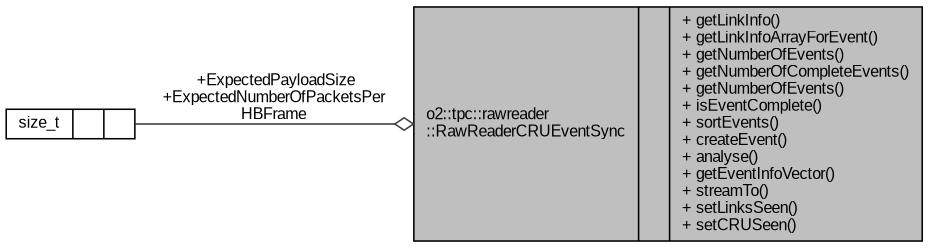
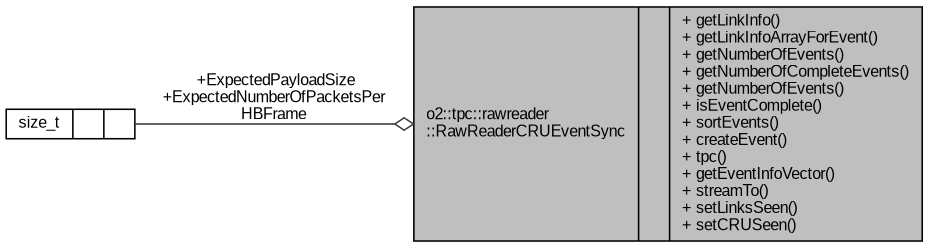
(720, 157) -> (704, 157)
